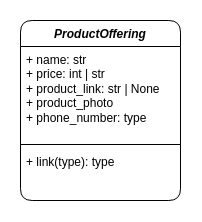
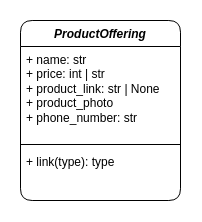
(101, 90) -> (101, 90)
